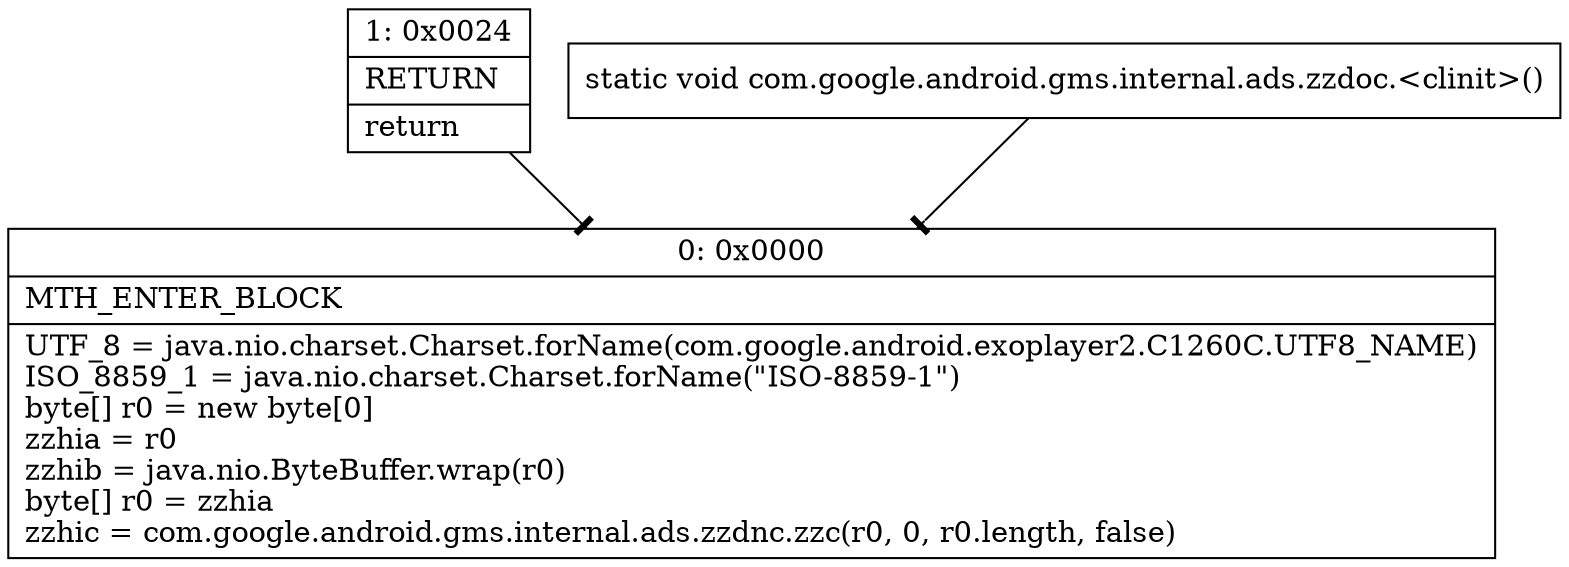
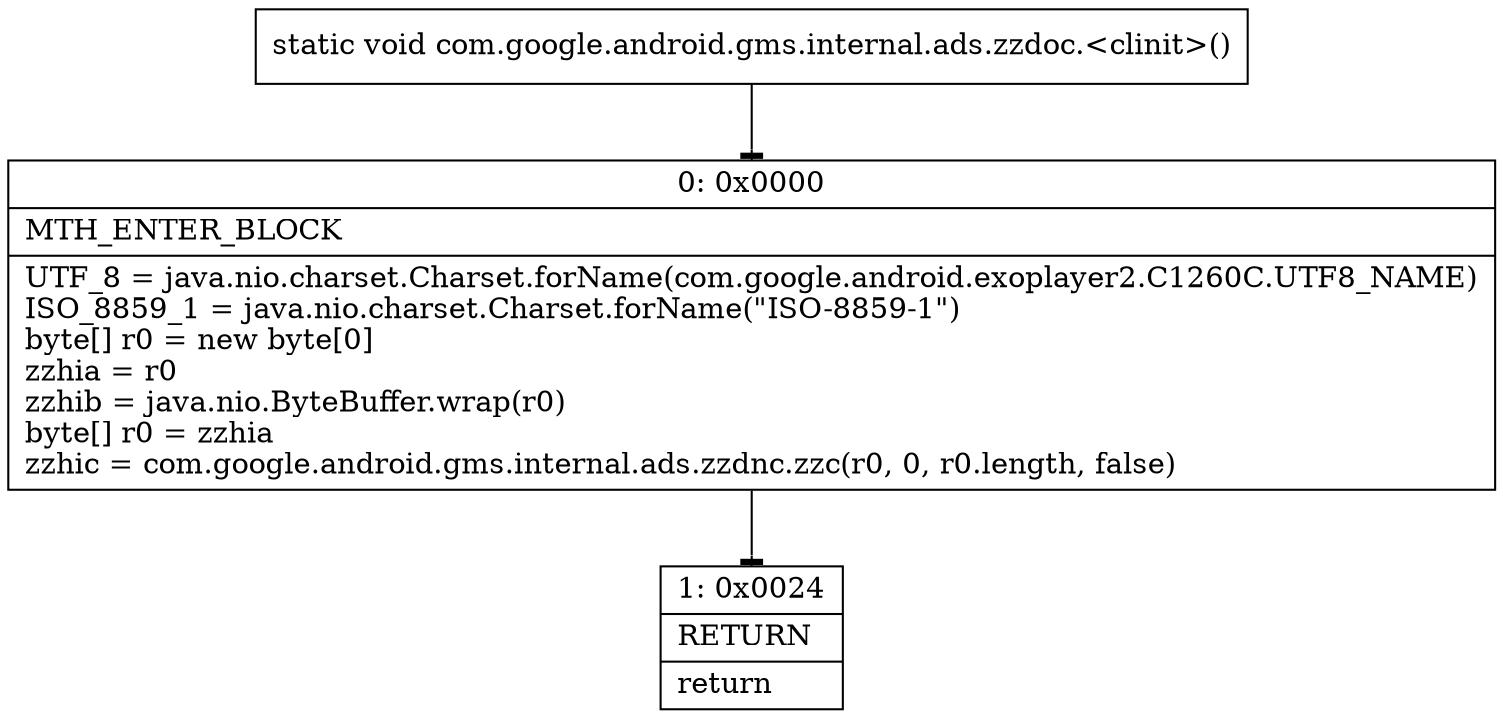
(545, 187) -> (752, 523)
